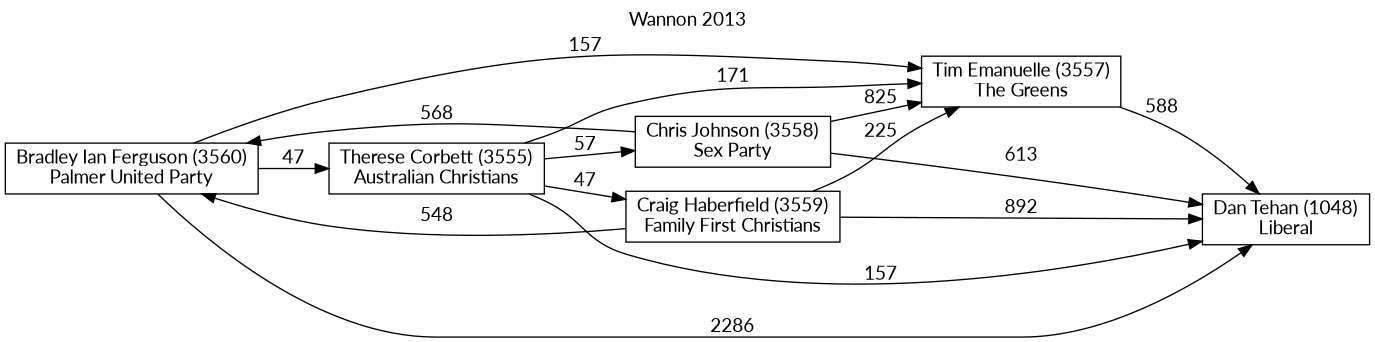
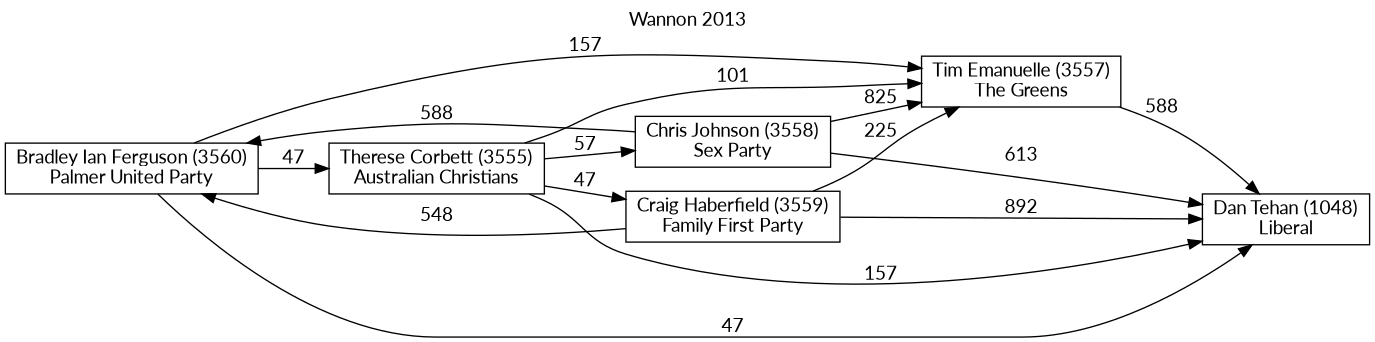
(733, 77) -> (733, 77)
(437, 114) -> (437, 114)
(733, 217) -> (733, 217)
(733, 327) -> (733, 327)
